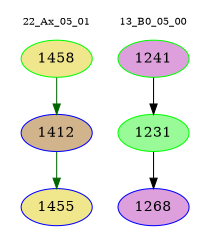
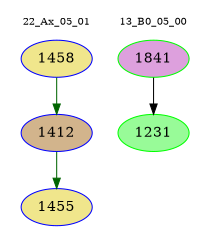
(57, 59) -> (57, 59)
(154, 59) -> (154, 59)
(154, 207) -> none
